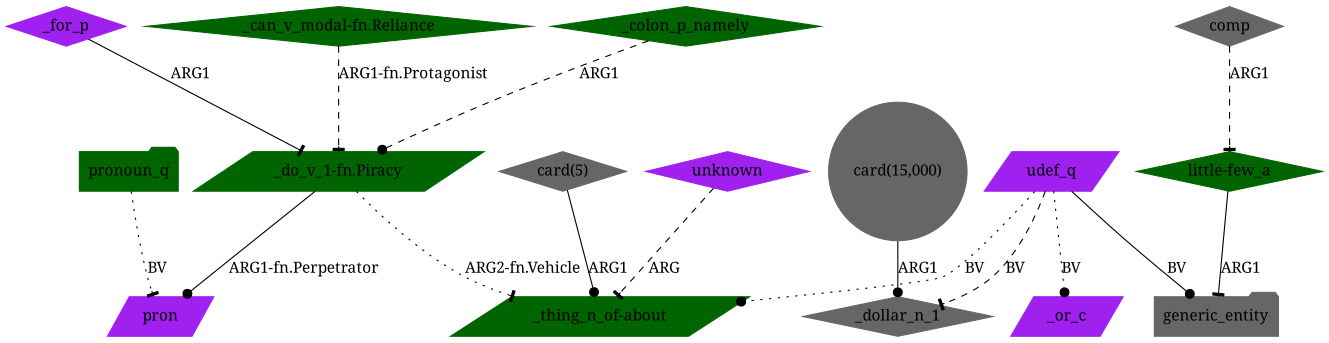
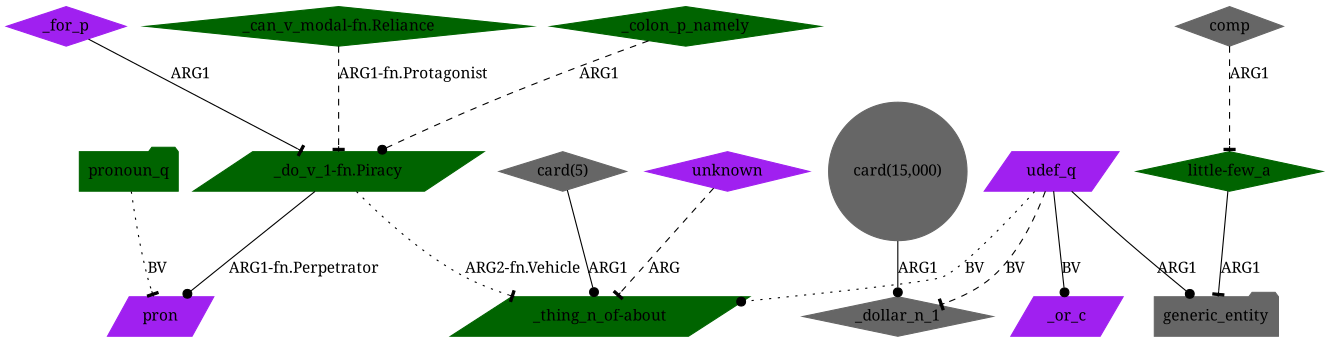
(1059, 239) -> (1059, 239)
(1177, 269) -> (1177, 269)
